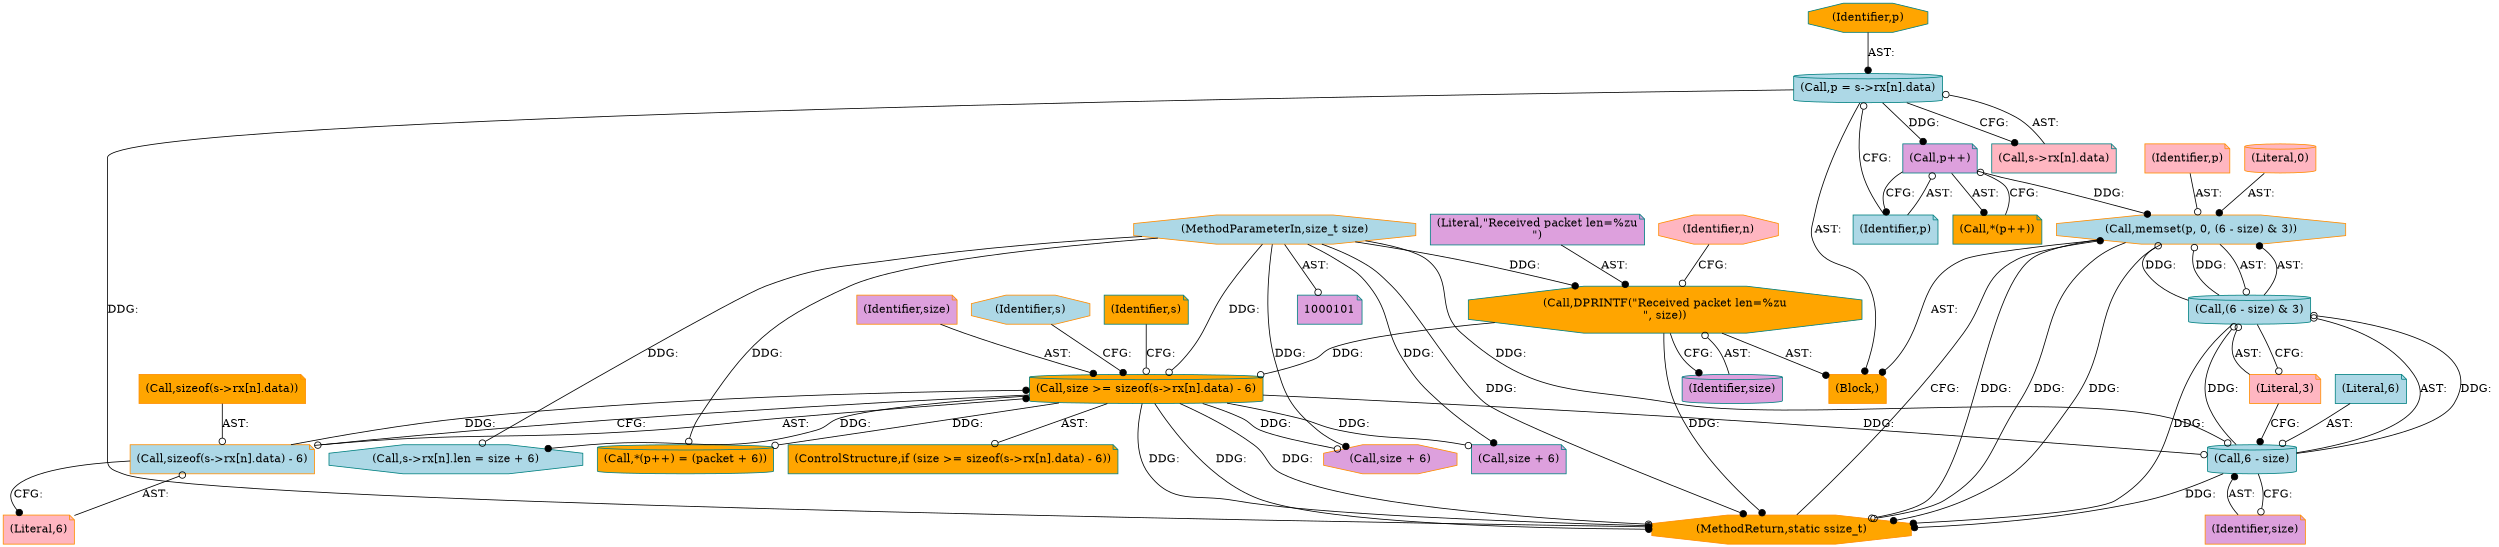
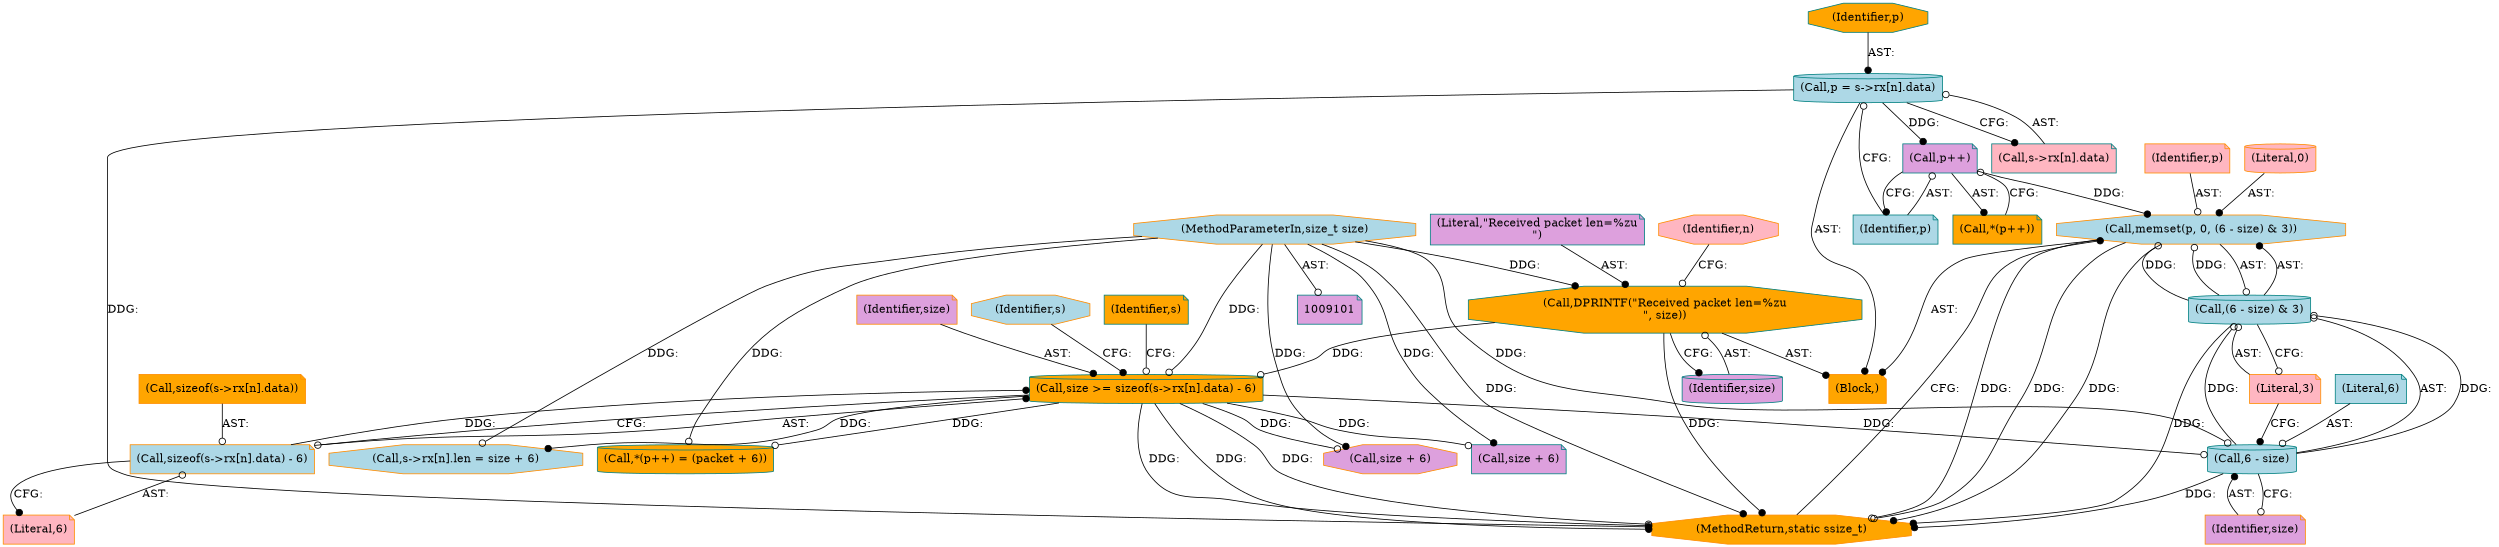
(1330, 310) -> (1330, 310)
(456, 459) -> (456, 459)
(953, 459) -> none
